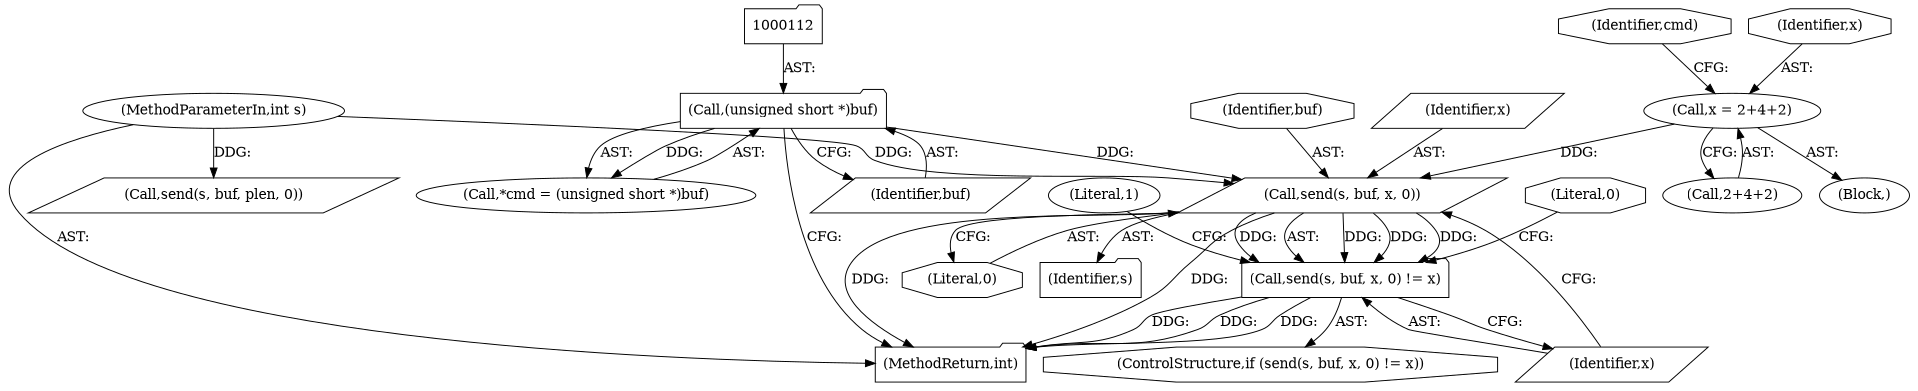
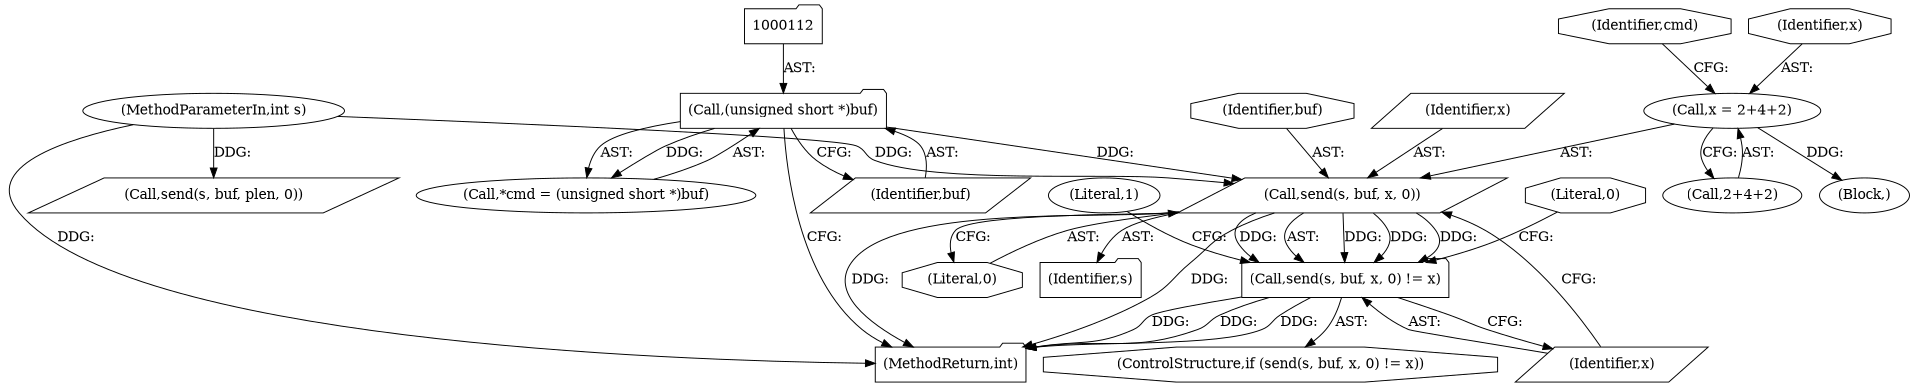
(1581, 153) -> (1579, 153)
(1825, 153) -> (1827, 153)
(76, 238) -> (78, 238)
